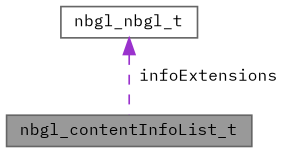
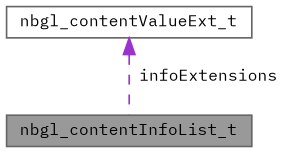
(129, 22) -> (129, 22)
